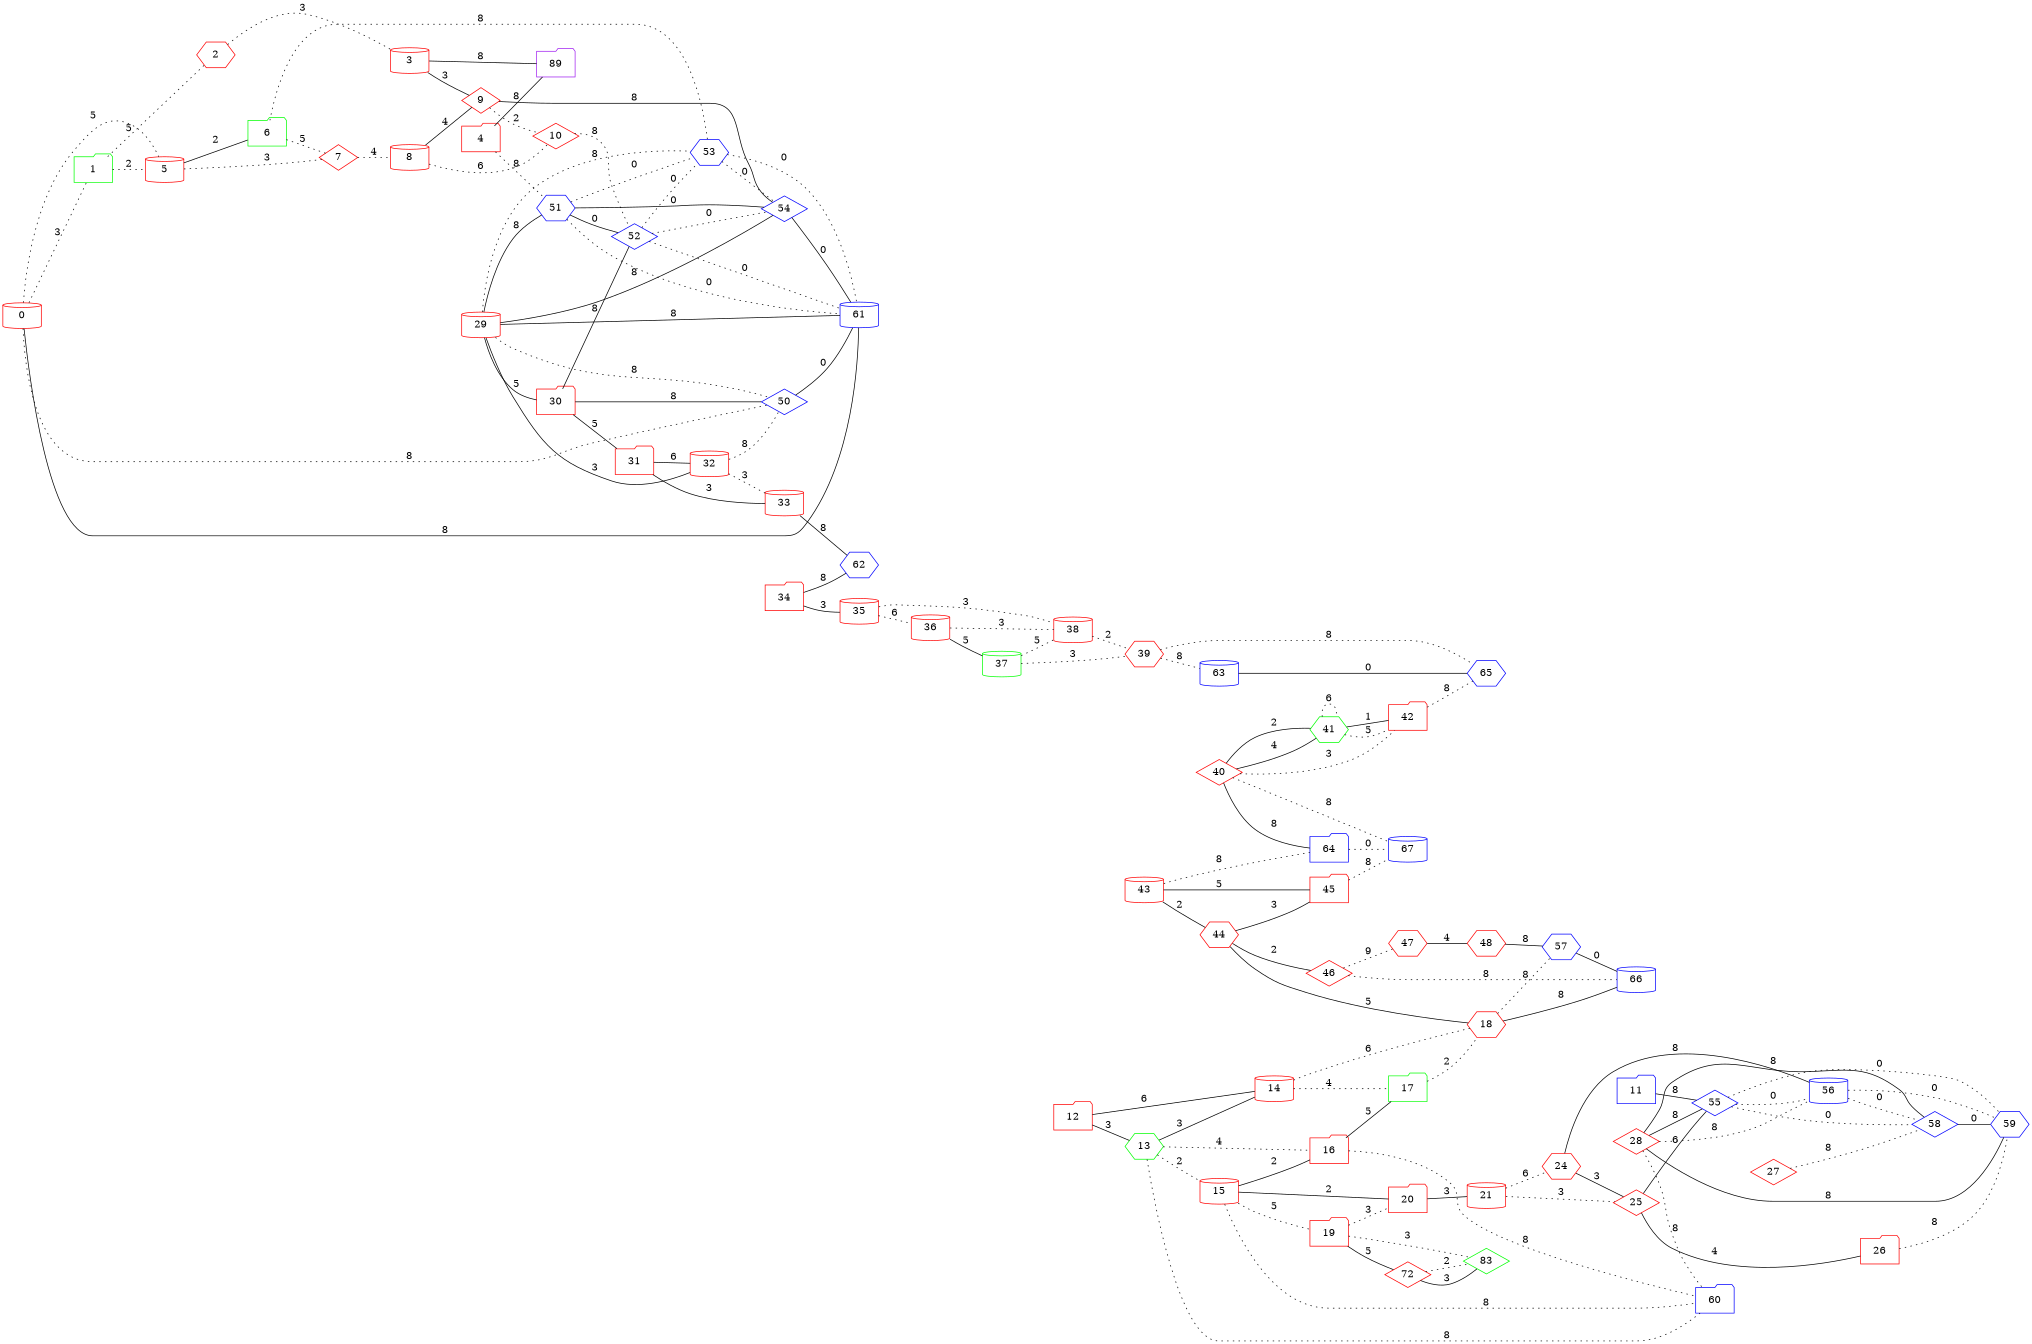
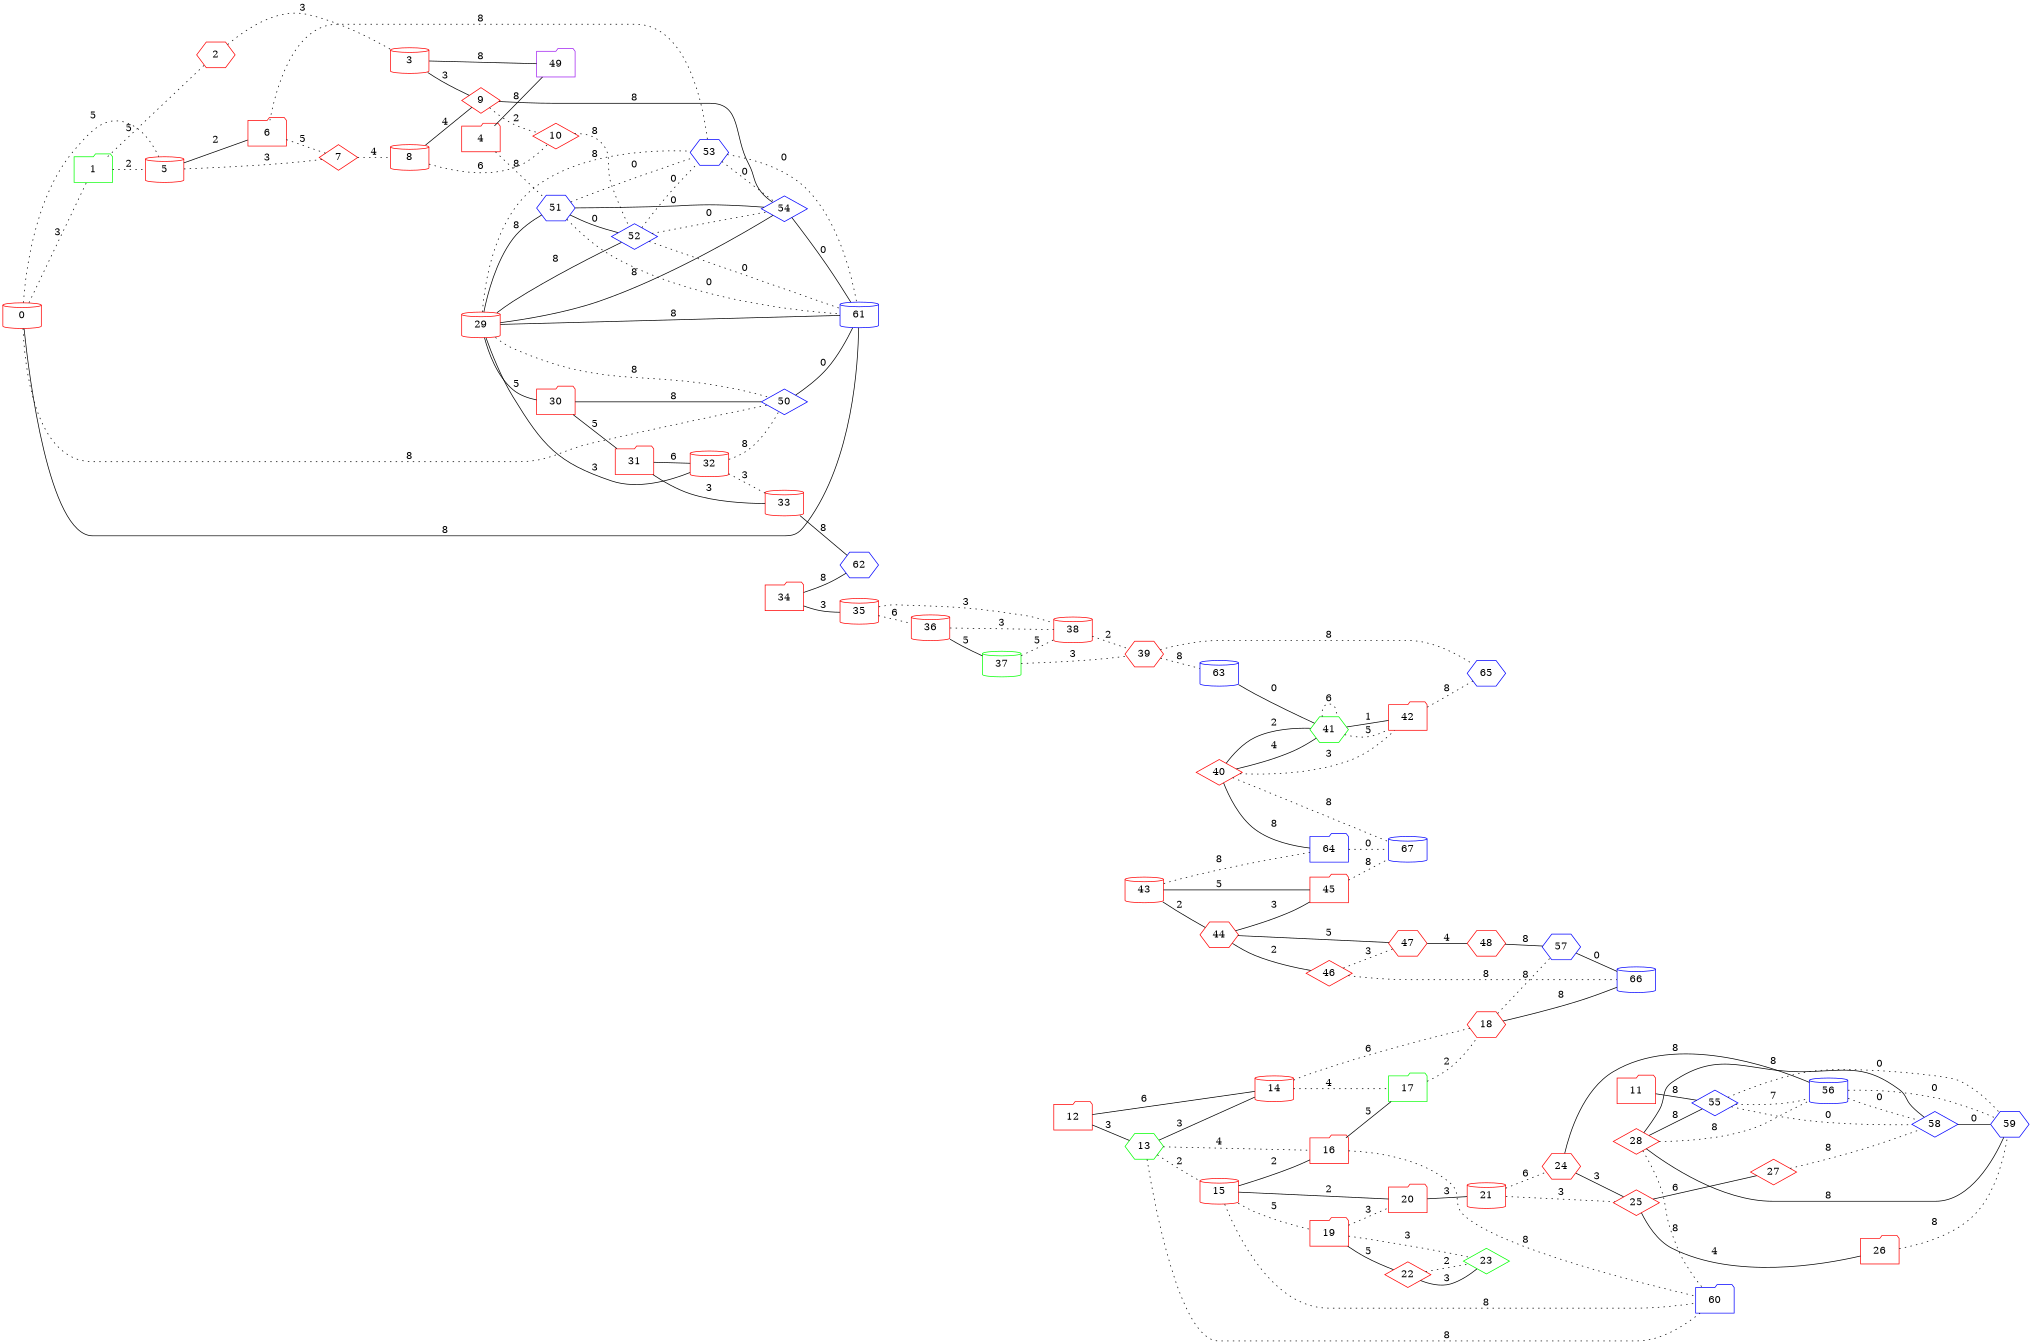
(556, 64) -> (556, 64)
(267, 133) -> (267, 133)
(598, 314) -> (558, 275)
(1353, 673) -> (1276, 705)
(1368, 952) -> (1368, 952)
(1342, 1002) -> (1313, 939)
(1636, 1091) -> (1636, 1091)
(1774, 1096) -> (1774, 1096)
(1674, 1151) -> (1702, 1188)
(1486, 1261) -> (1486, 1261)
(1408, 1275) -> (1408, 1275)
